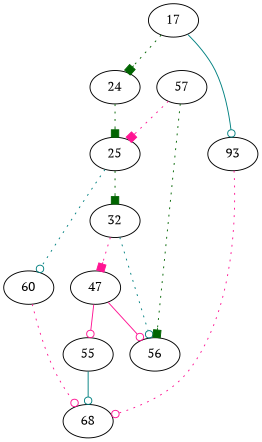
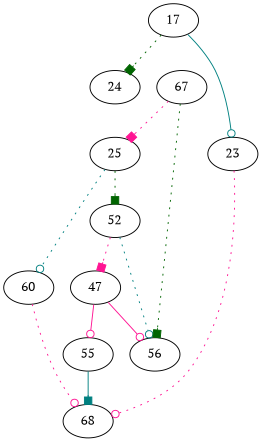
(182, 87) -> (182, 87)
(115, 116) -> none
(233, 154) -> (233, 154)
(115, 221) -> (115, 221)
(88, 384) -> (88, 384)
